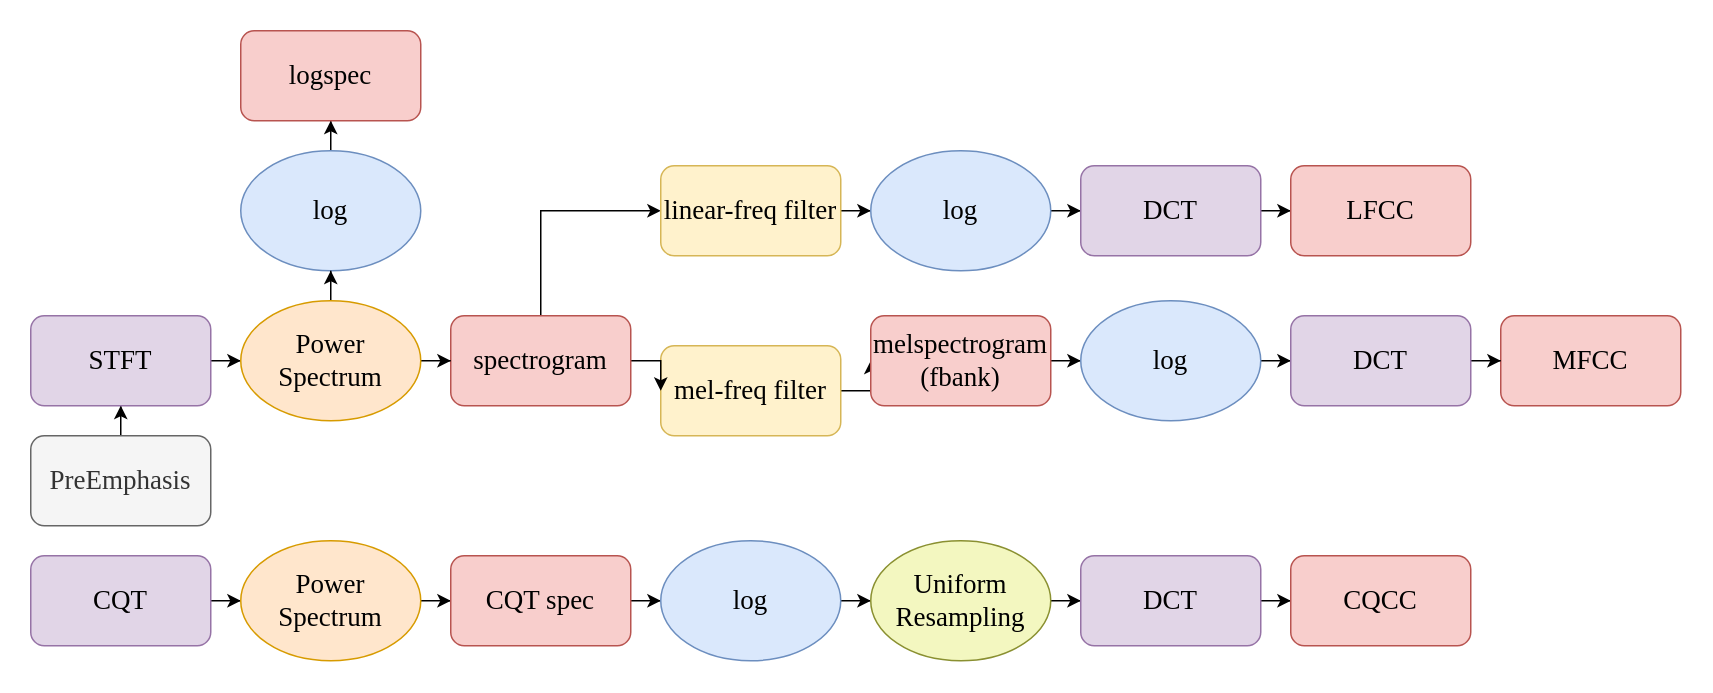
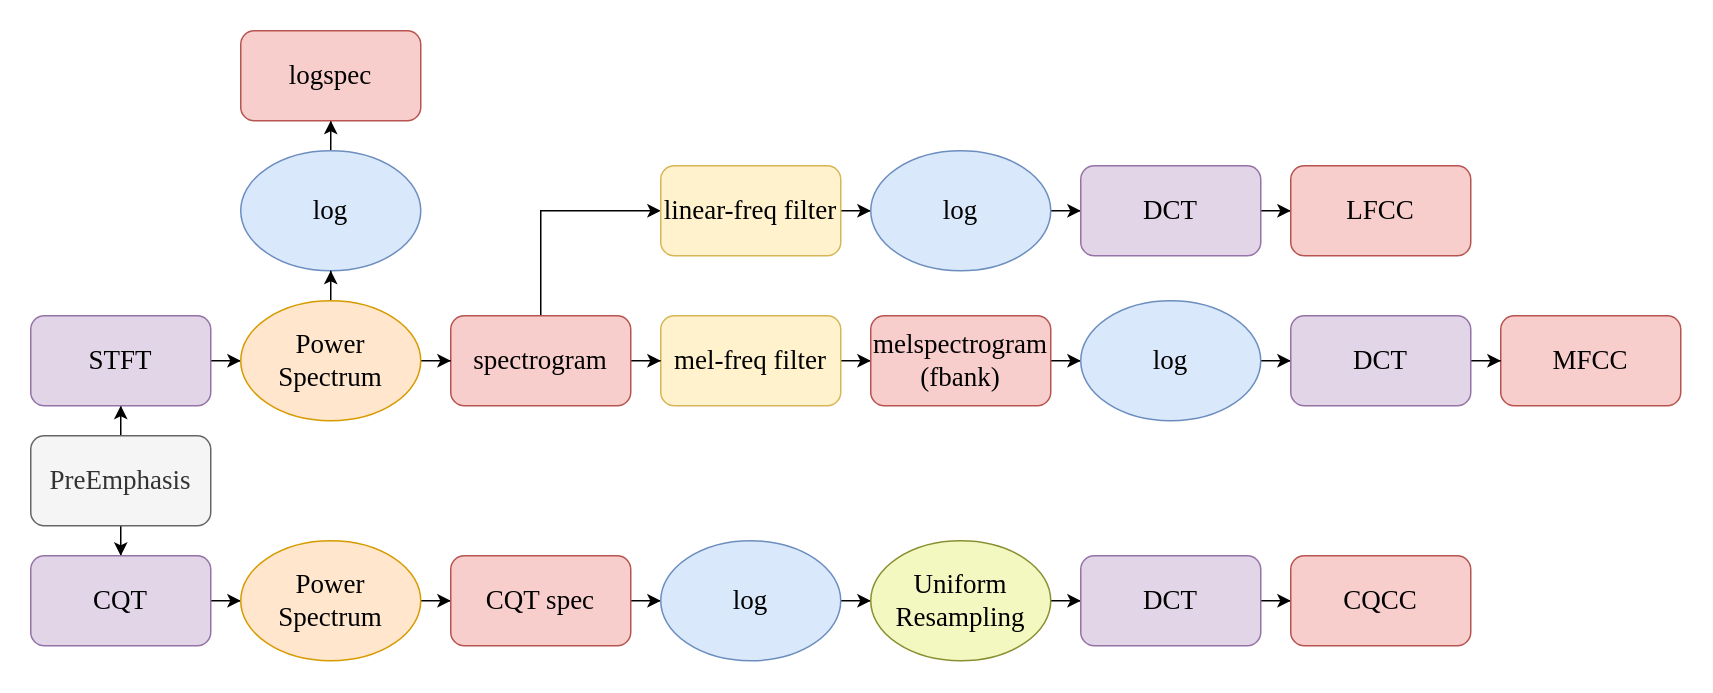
(751, 391) -> (751, 361)
none -> (121, 546)
